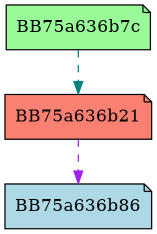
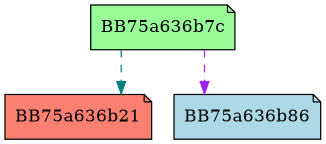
(78, 155) -> (204, 66)
